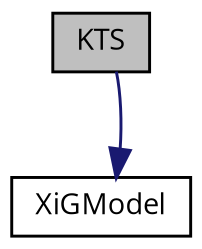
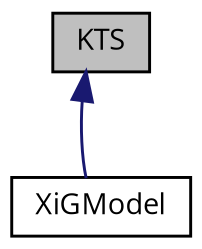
(121, 110) -> (82, 140)
